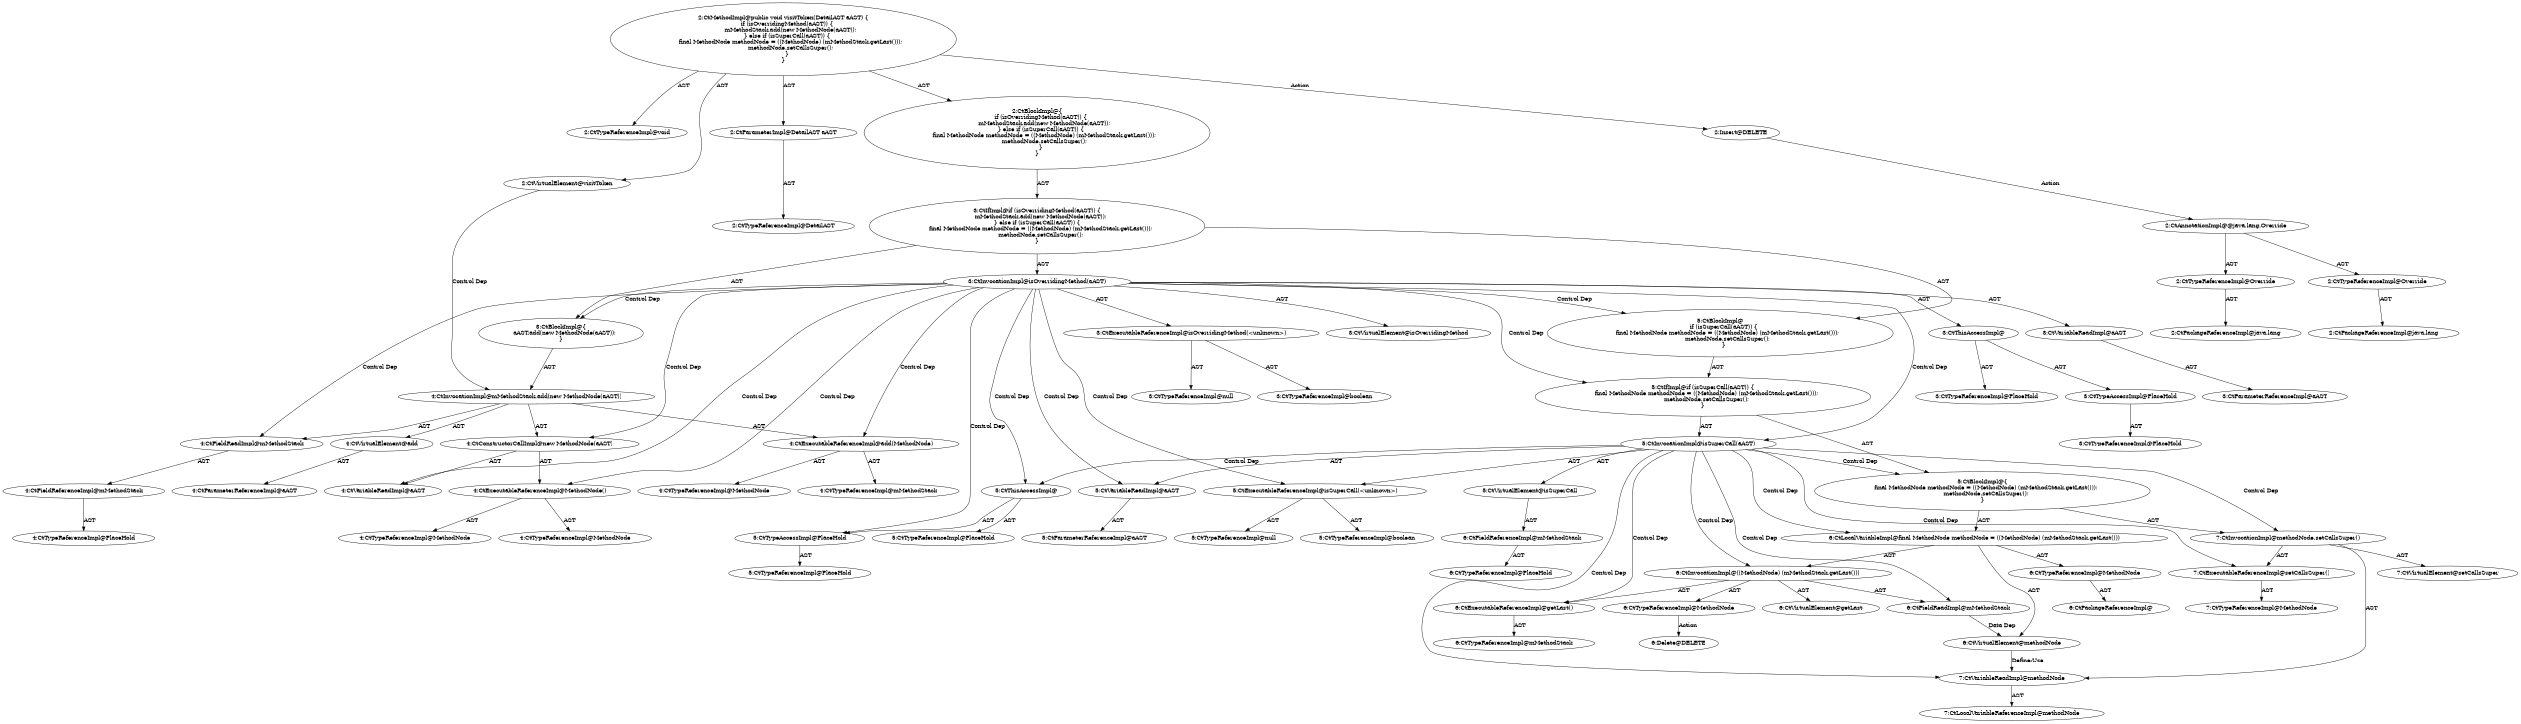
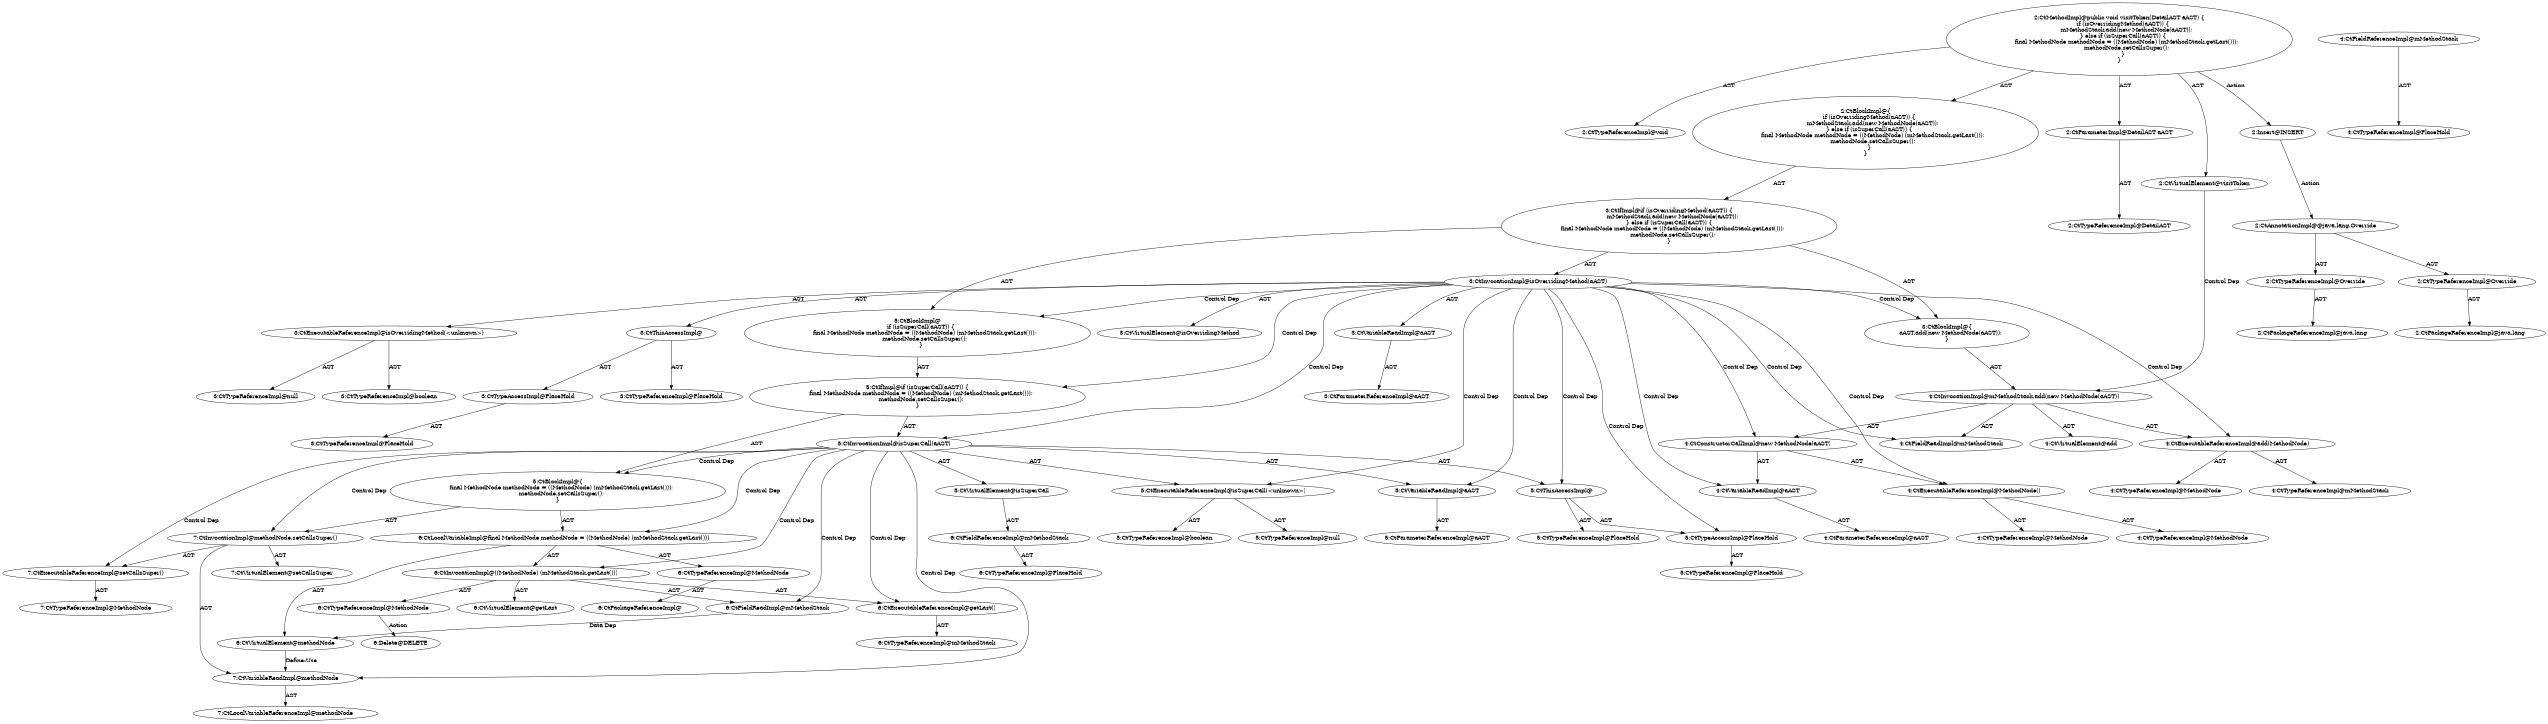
(1741, 133) -> (2278, 133)
(1241, 461) -> (1444, 461)
(170, 467) -> none
(315, 467) -> (1815, 514)
